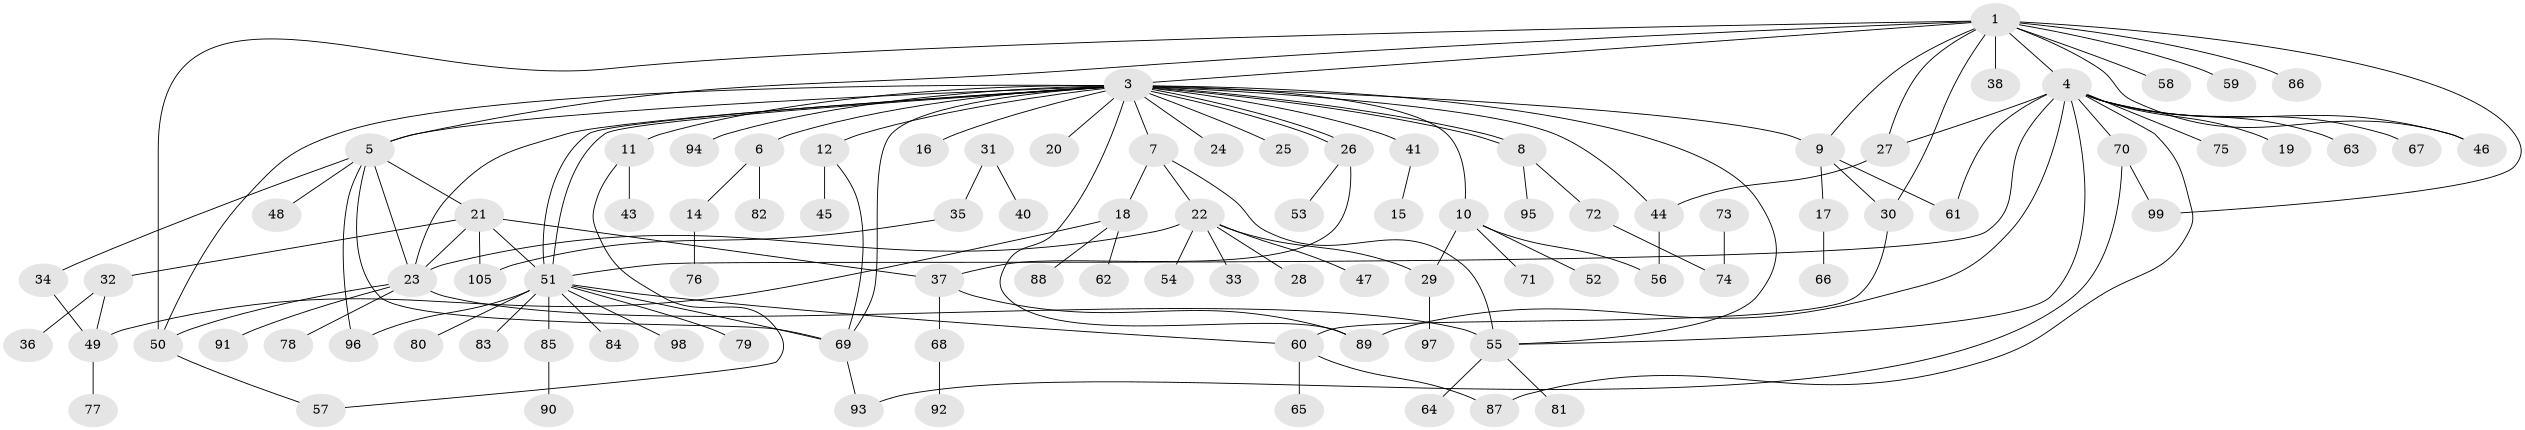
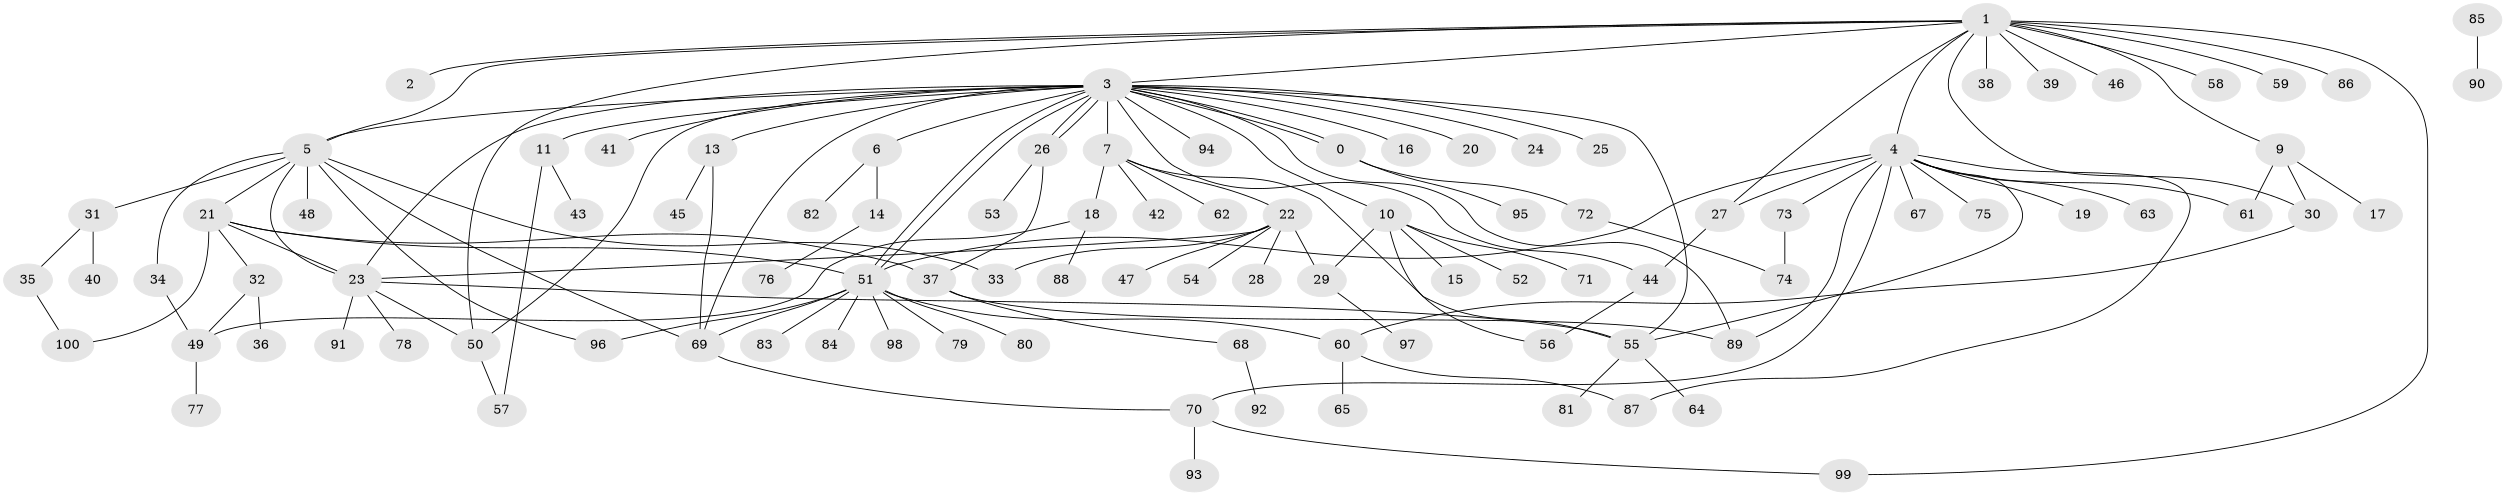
none -> (410, 85)
none -> (2052, 85)
(1511, 104) -> none
(2332, 116) -> (1840, 183)
(825, 150) -> (712, 150)
(1522, 150) -> (1341, 150)
none -> (213, 179)
(1406, 182) -> (1421, 248)
none -> (1157, 215)
none -> (632, 243)
(1113, 248) -> (1165, 183)
(480, 280) -> (68, 345)
(1824, 280) -> none
(549, 313) -> none
(851, 378) -> (942, 399)
